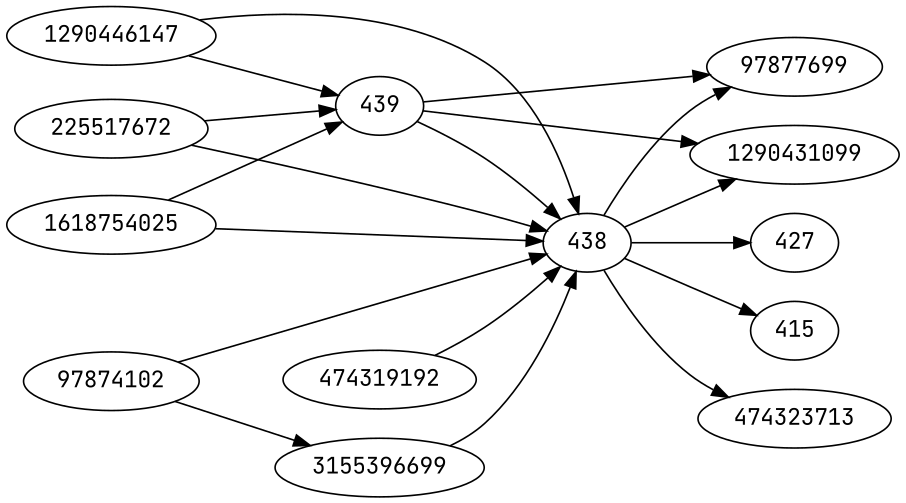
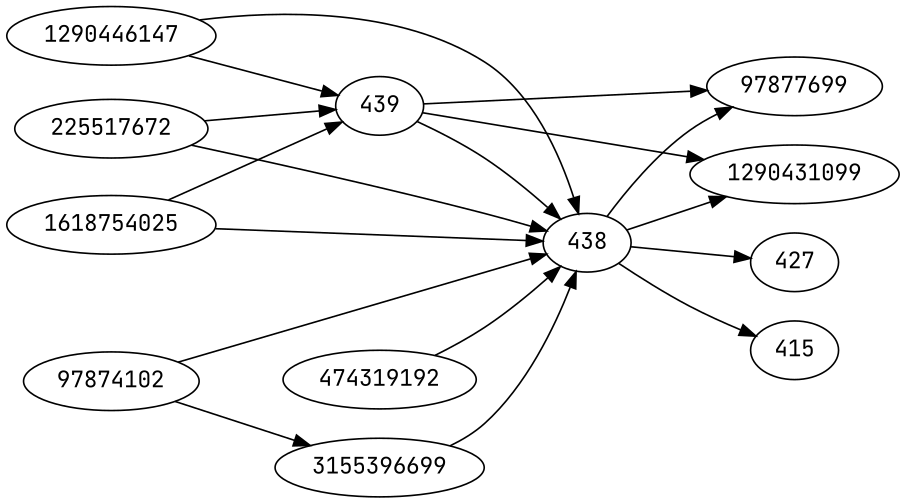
(795, 419) -> none
